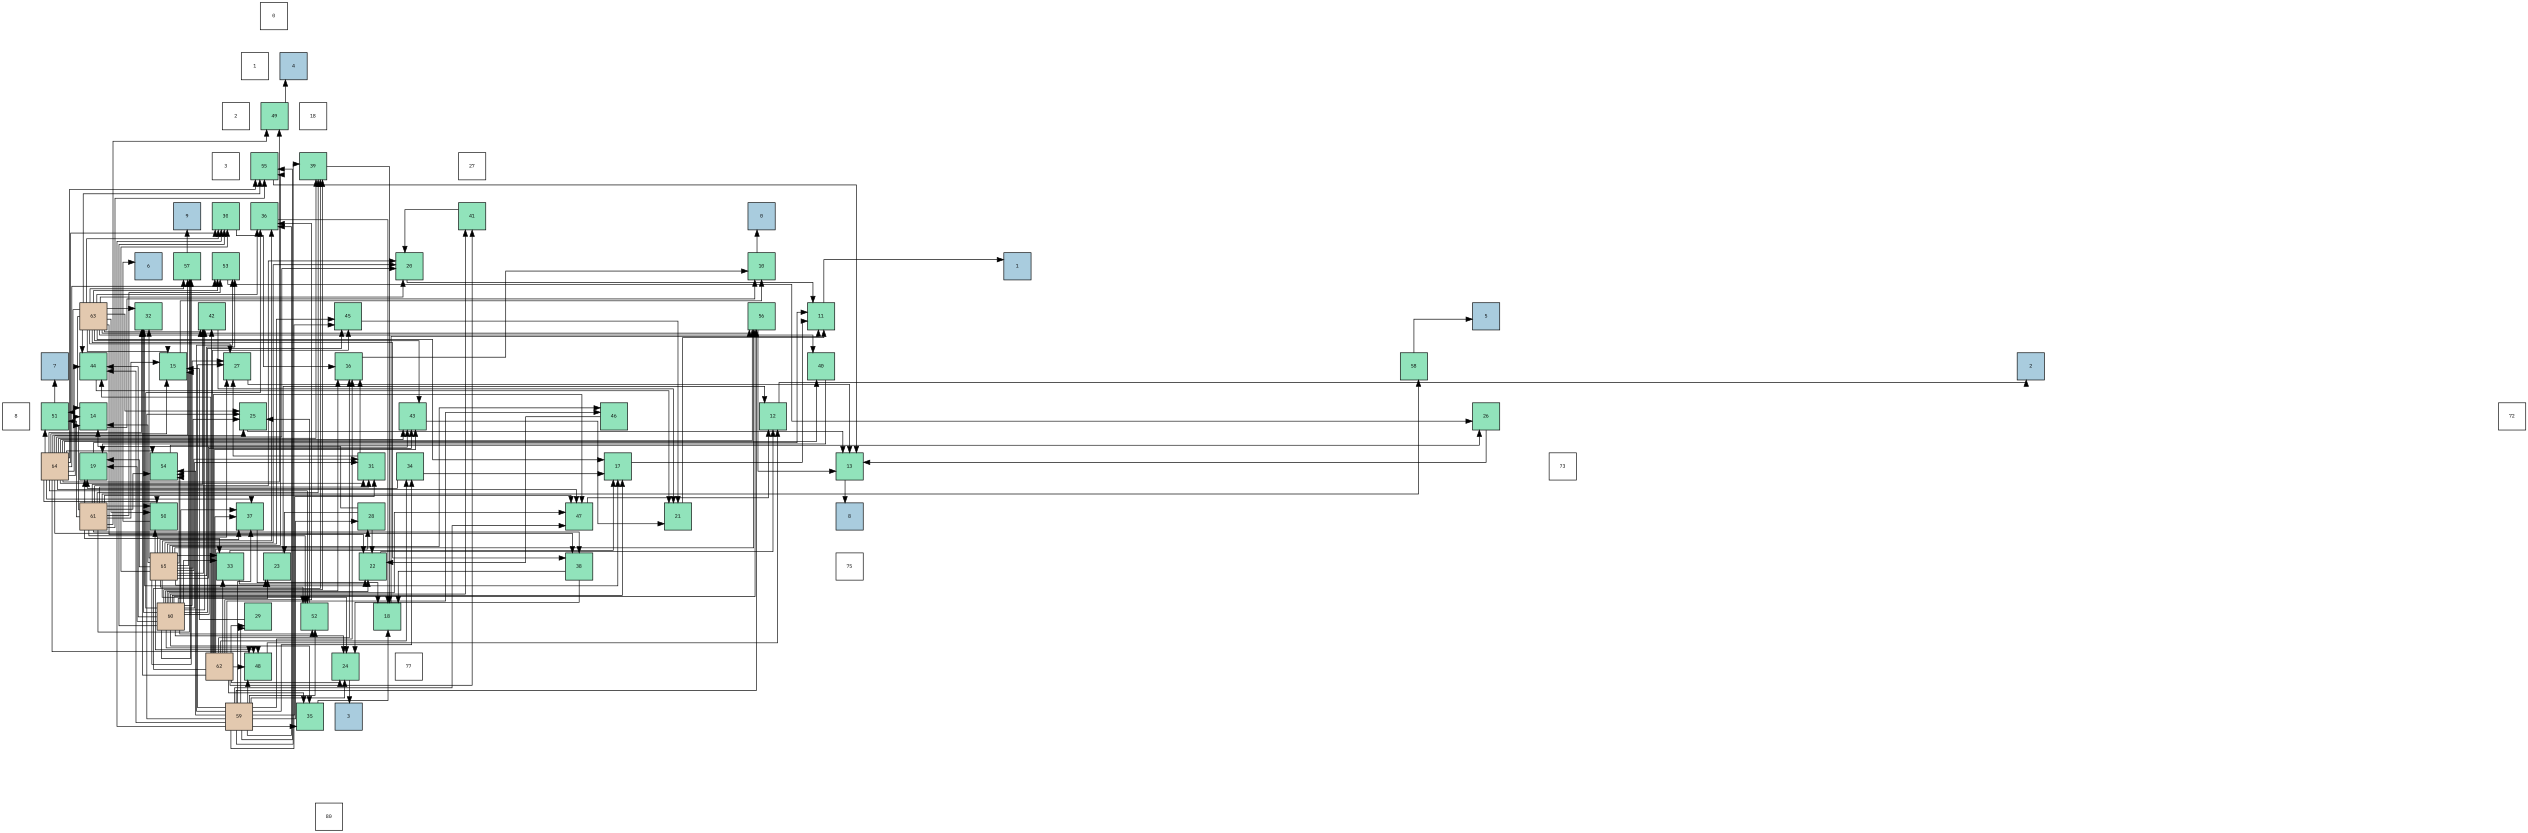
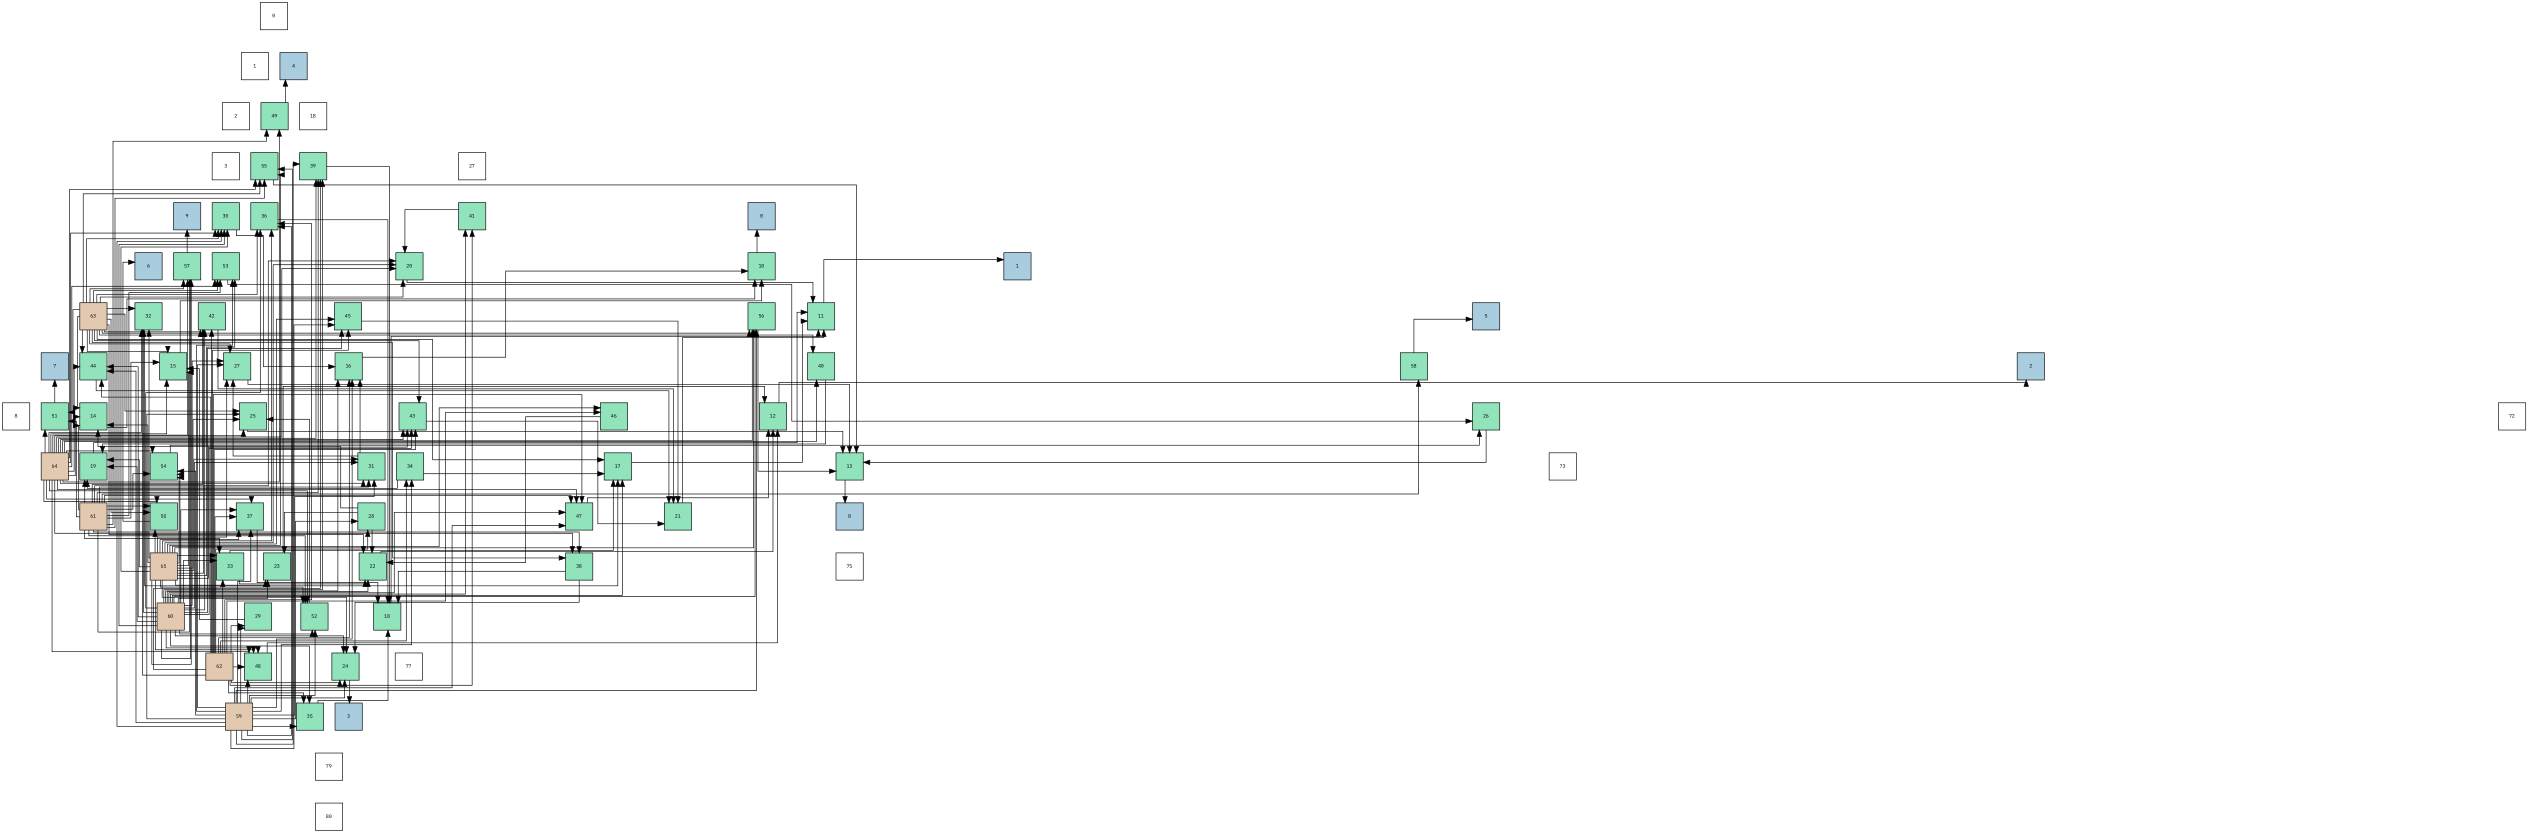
none -> (329, 767)
